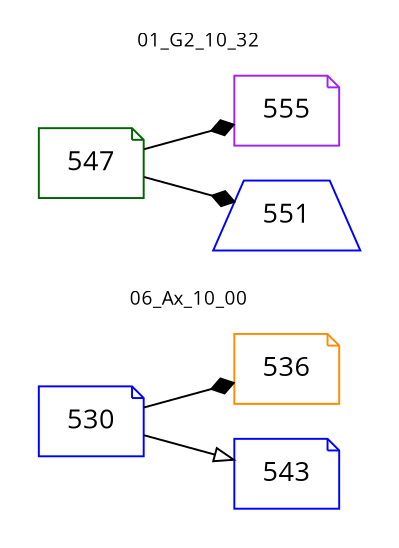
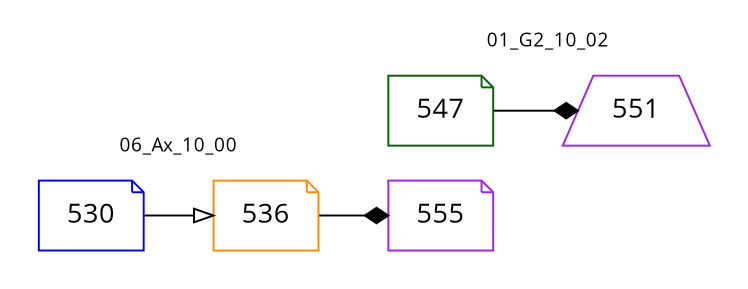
(199, 42) -> (549, 42)
(178, 140) -> (347, 216)
(287, 216) -> (636, 111)
(178, 398) -> (169, 216)
(287, 474) -> none
